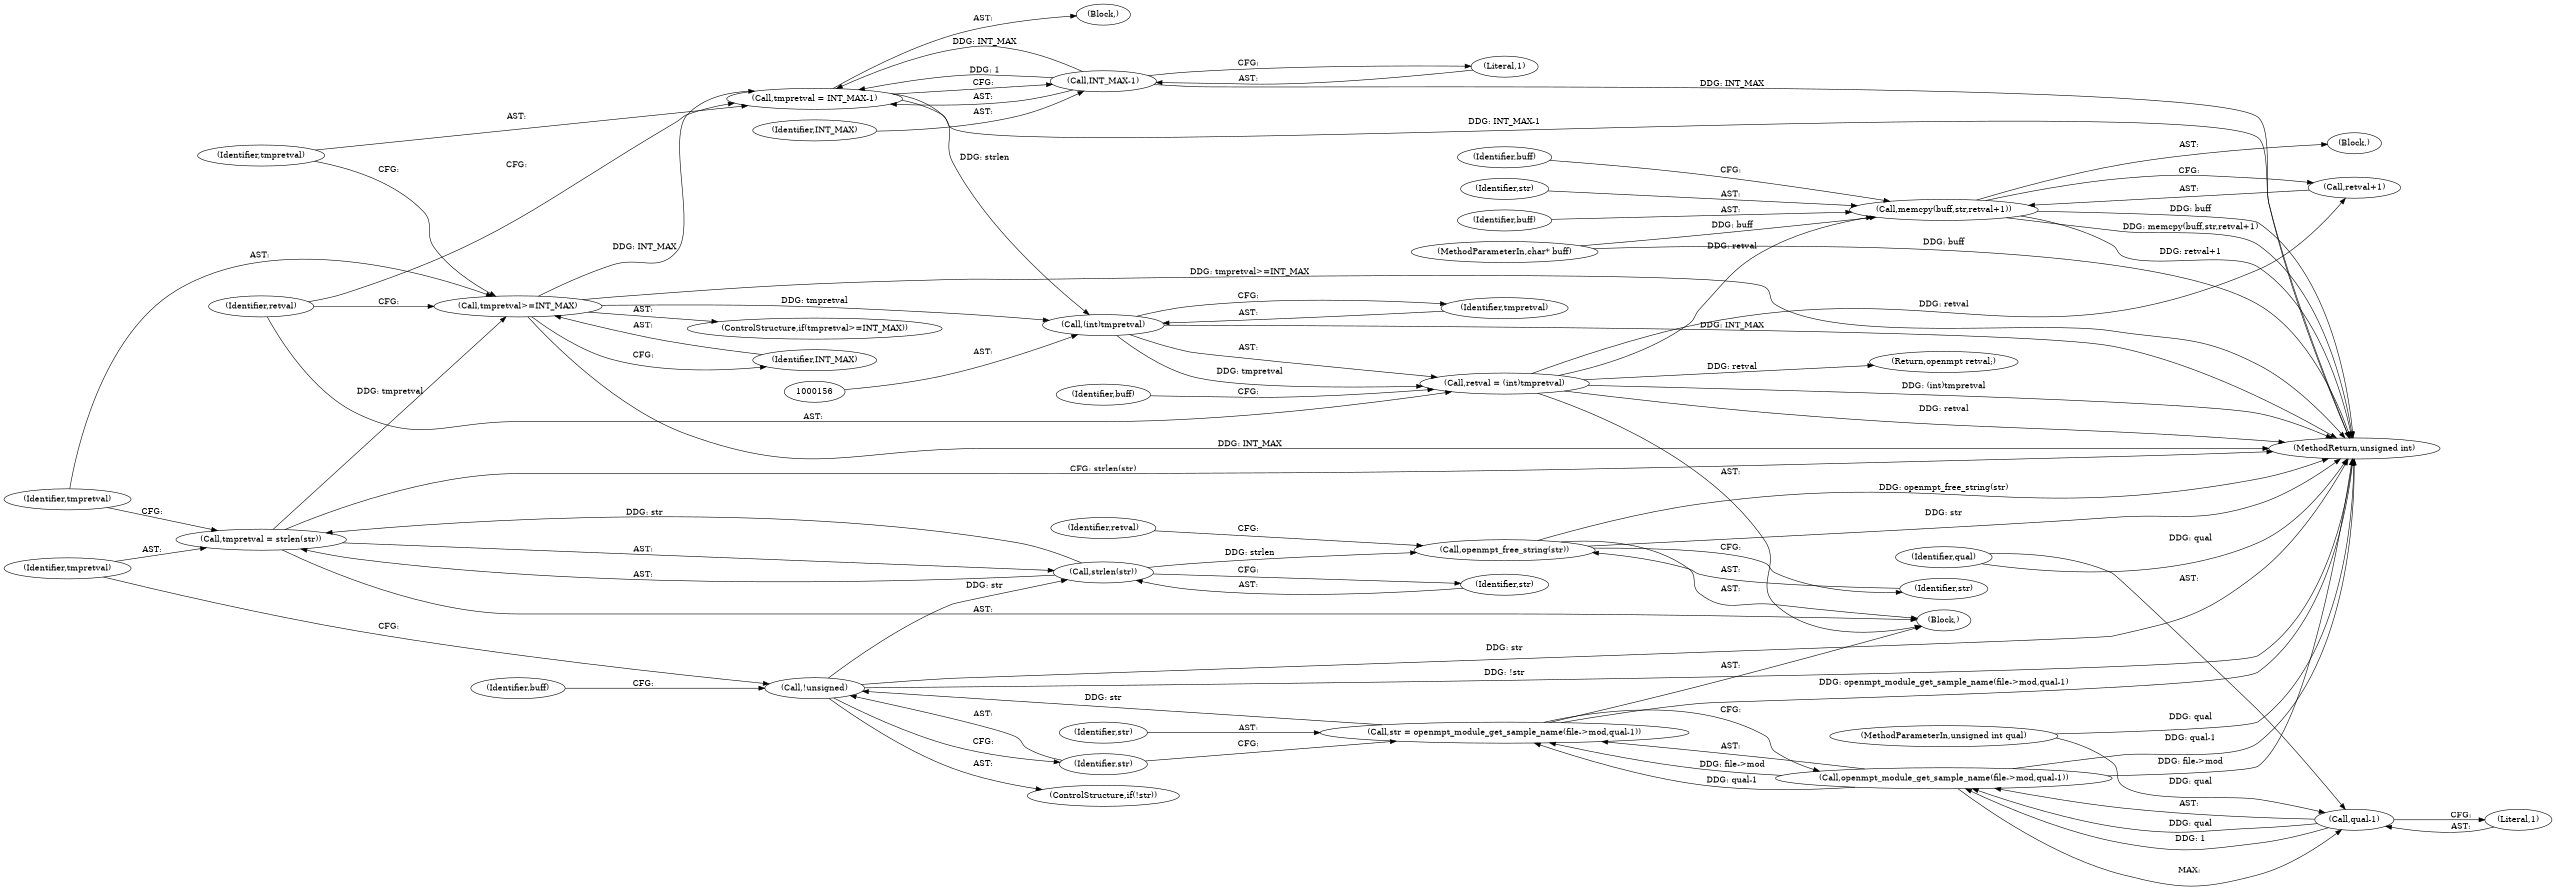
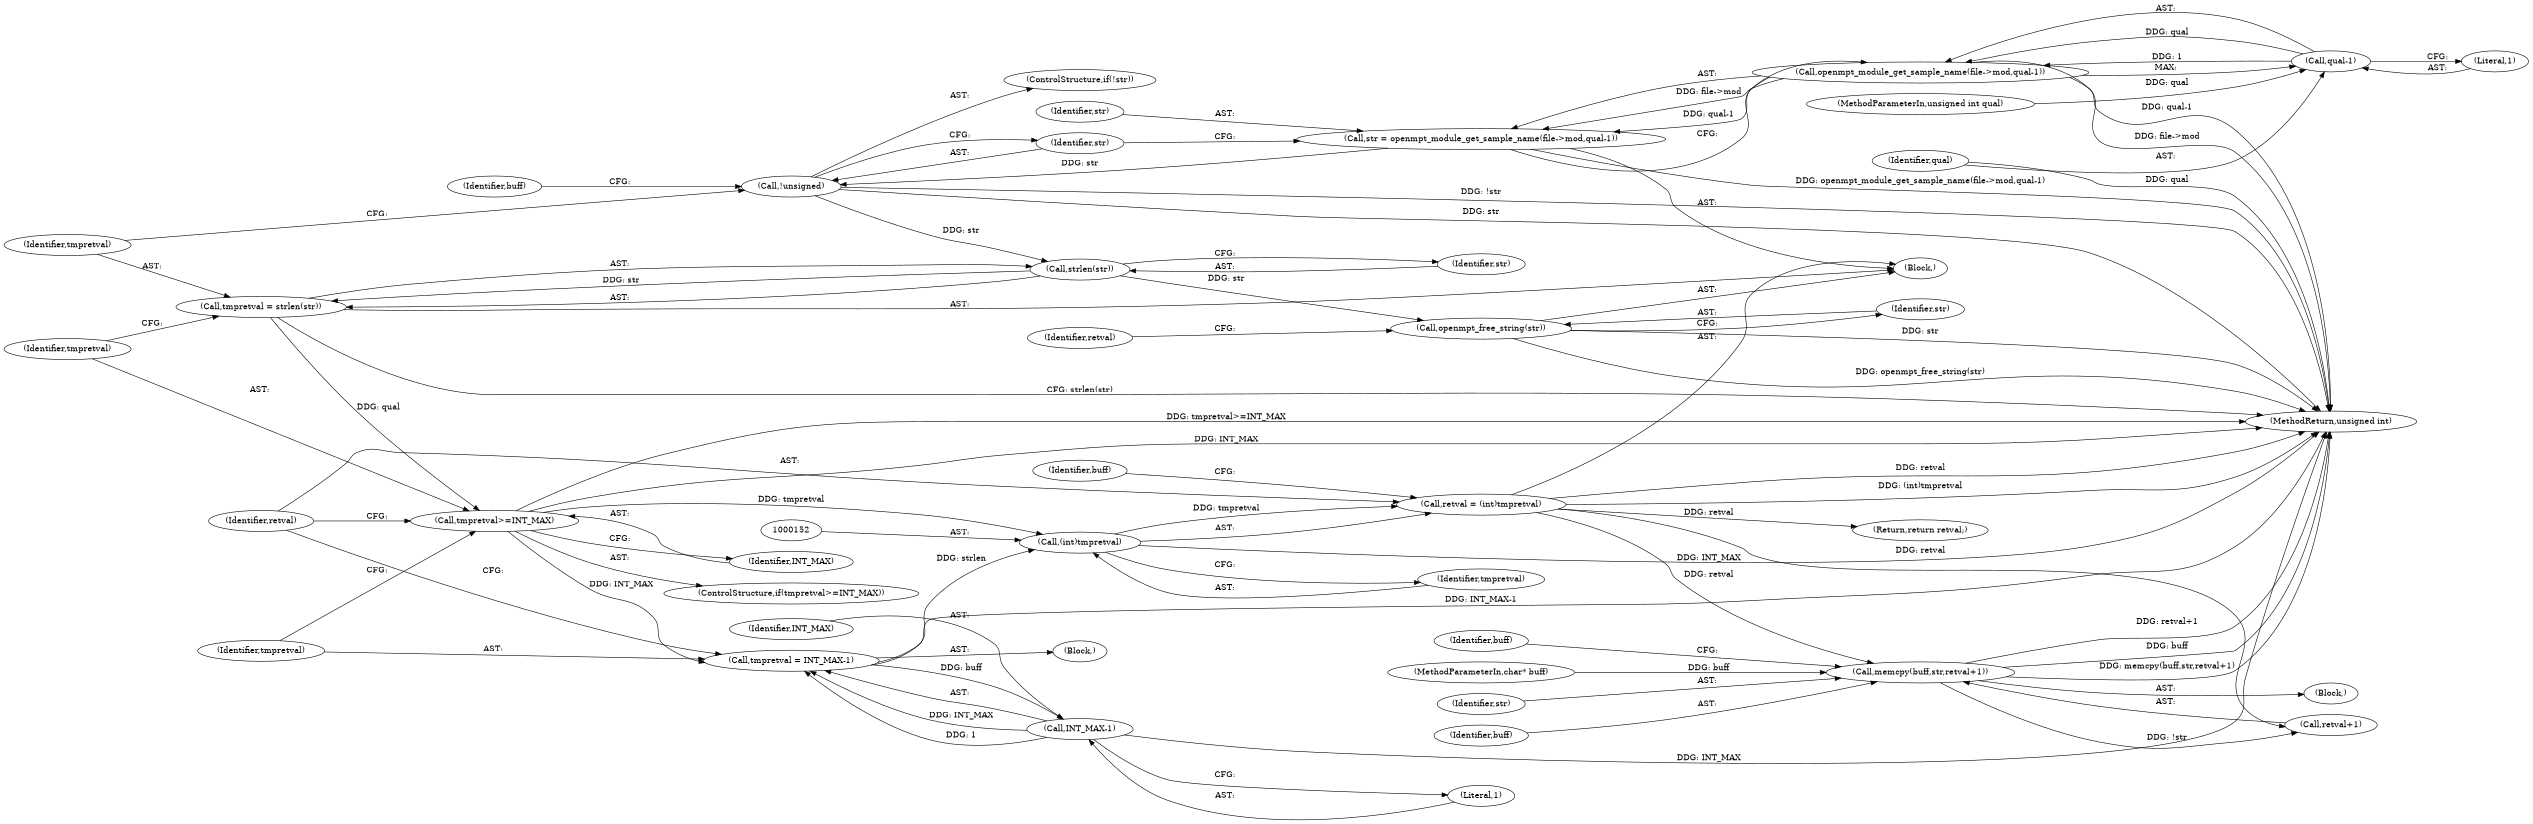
(985, 83) -> (961, 668)
(2191, 171) -> (2167, 738)
(2008, 255) -> none
(1944, 362) -> (1920, 530)
(390, 391) -> (378, 407)
(815, 392) -> (791, 530)
(1250, 553) -> (1226, 279)
(2287, 694) -> none
